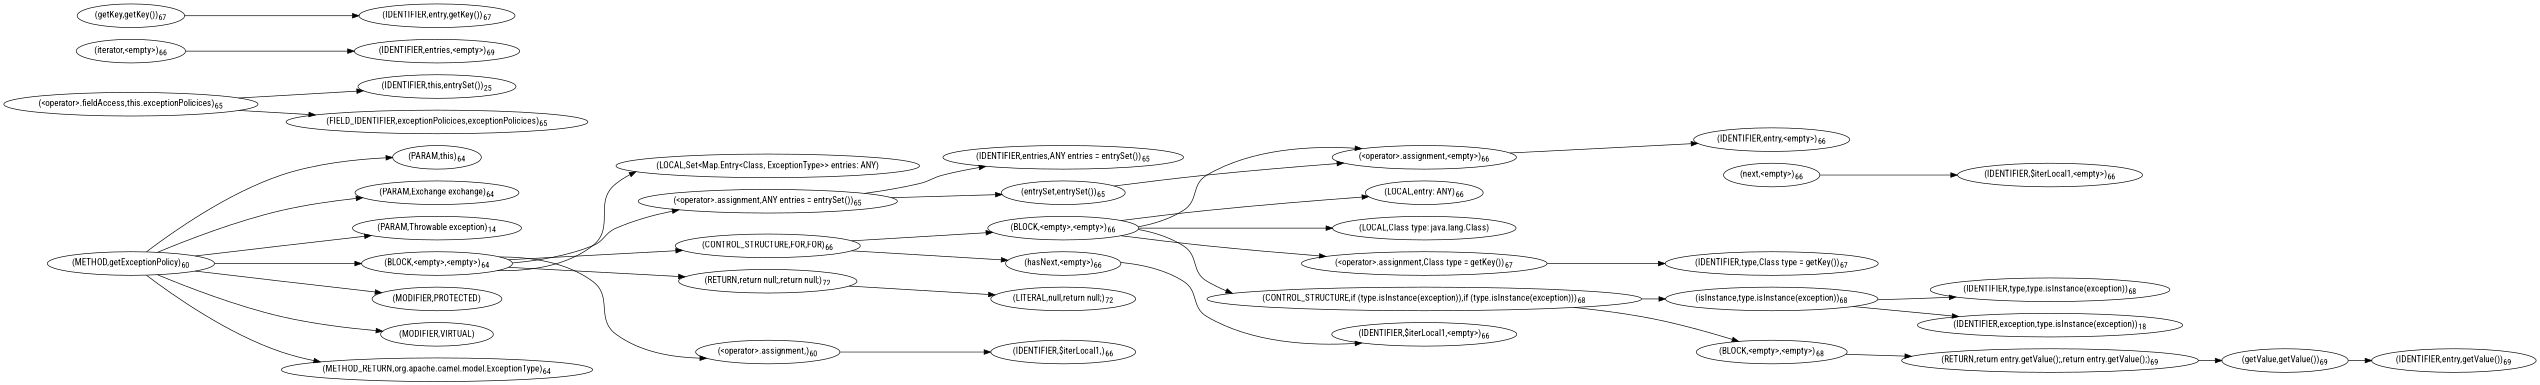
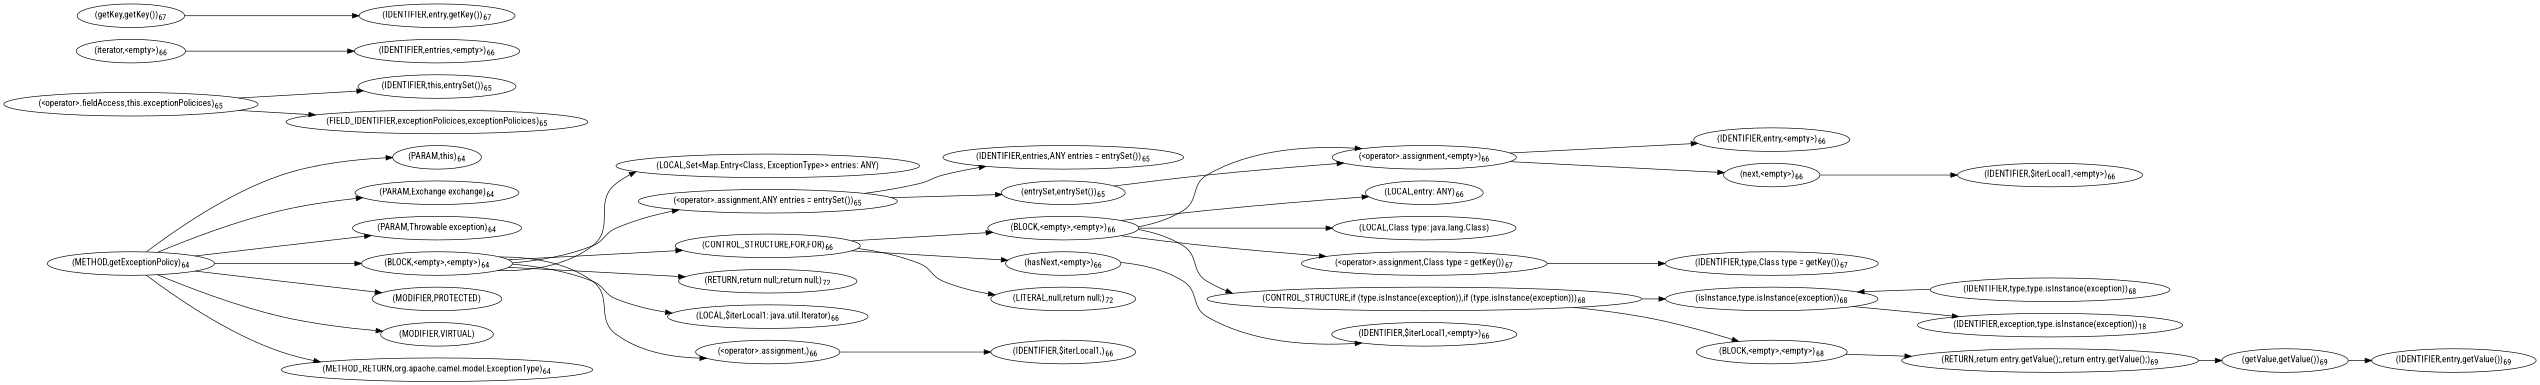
(491, 50) -> (491, 50)
(488, 86) -> (488, 86)
none -> (1614, 167)
(492, 227) -> (492, 227)
(186, 263) -> (186, 263)
(919, 290) -> (925, 267)
(1913, 299) -> (1897, 290)
none -> (768, 317)
(814, 351) -> (814, 351)
